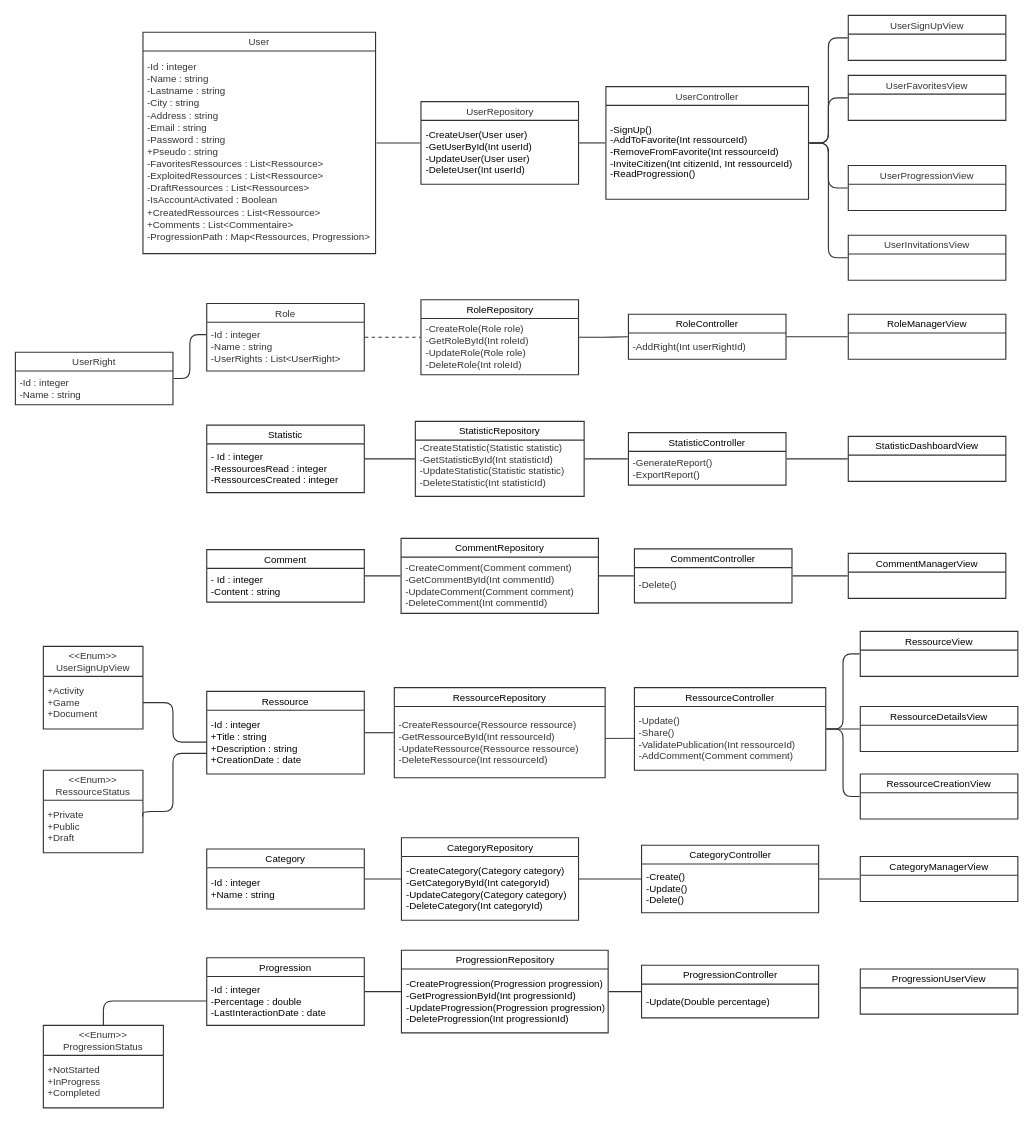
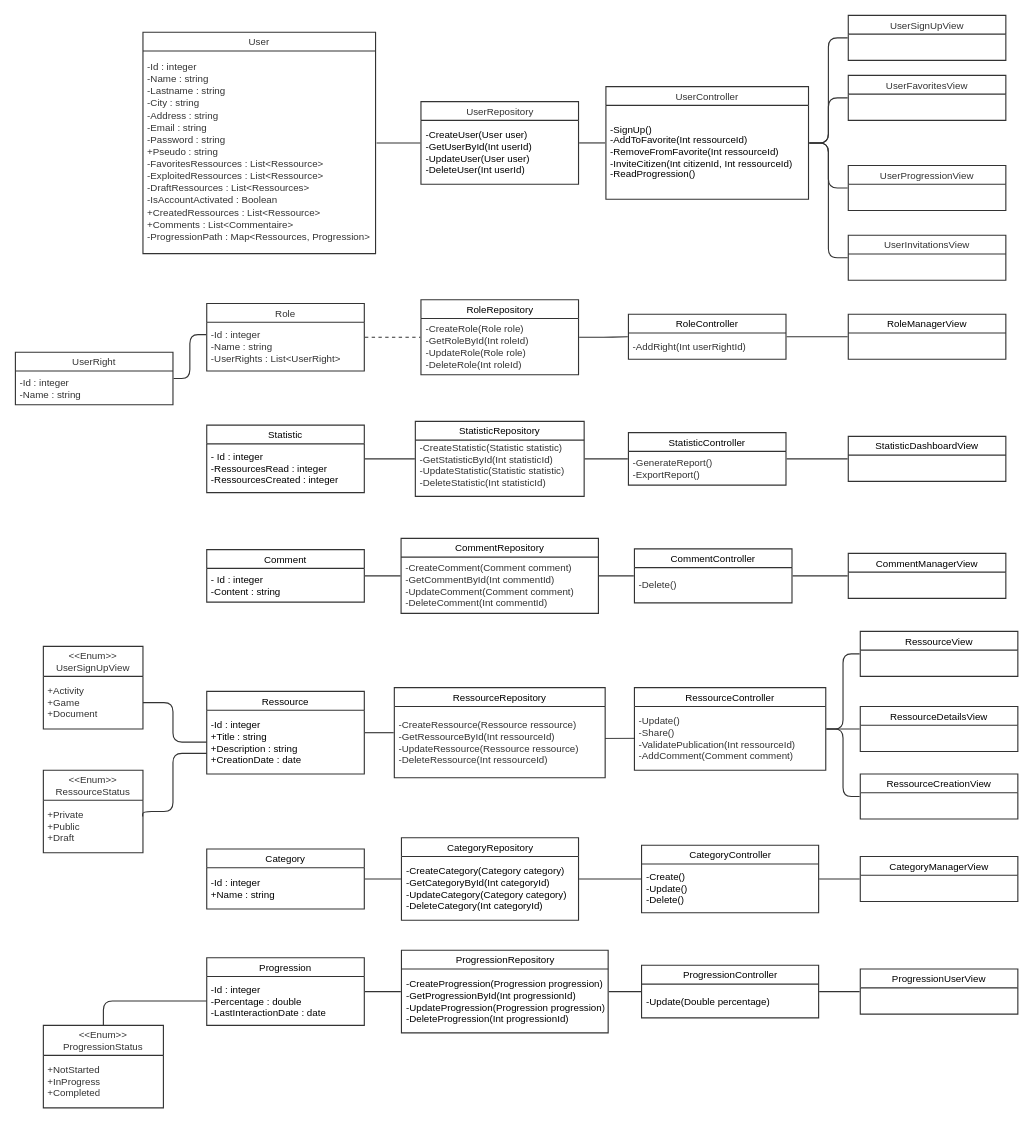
none -> (839, 991)
